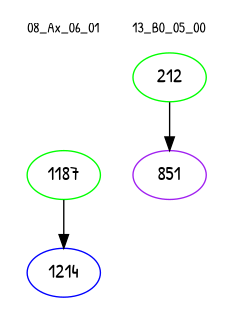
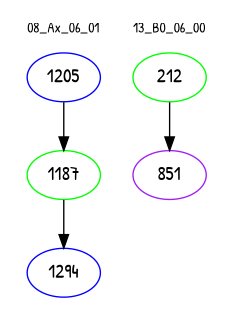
(170, 29) -> (170, 29)
none -> (64, 77)
(64, 273) -> (64, 273)
